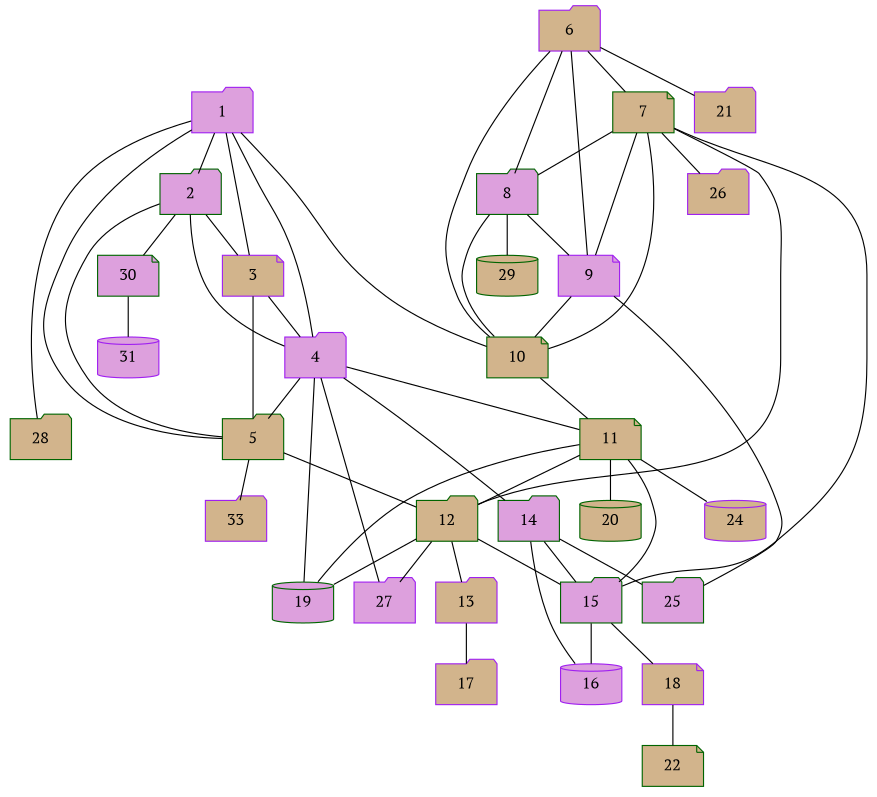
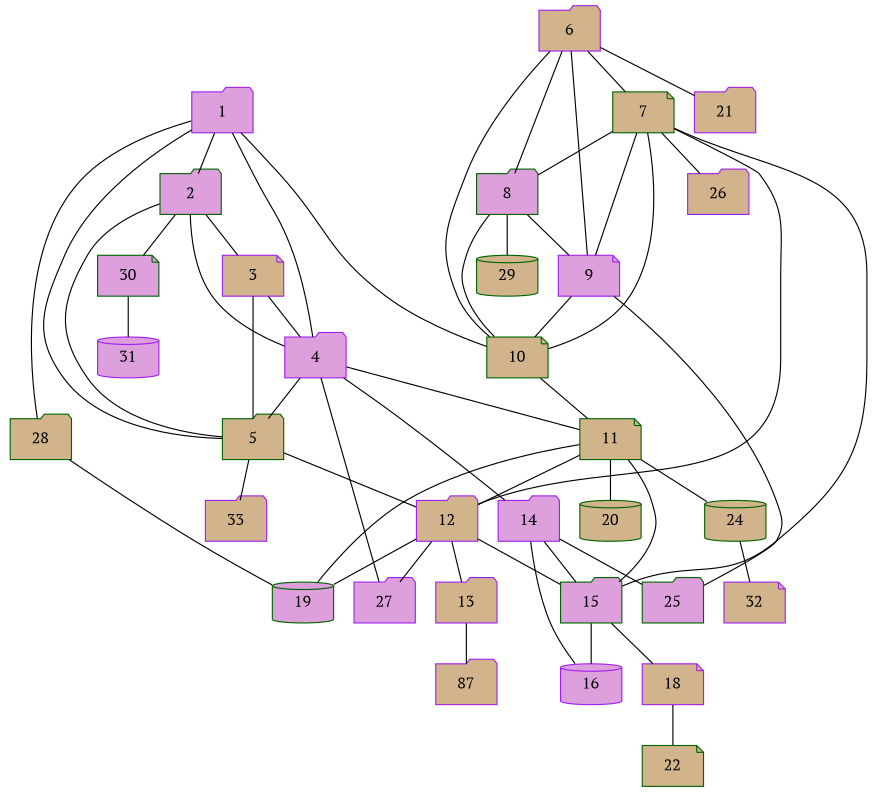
(238, 194) -> none
(309, 480) -> (169, 525)
(447, 521) -> (447, 521)
(529, 521) -> (529, 521)
(735, 521) -> (735, 521)
none -> (755, 603)
(466, 684) -> (466, 684)
